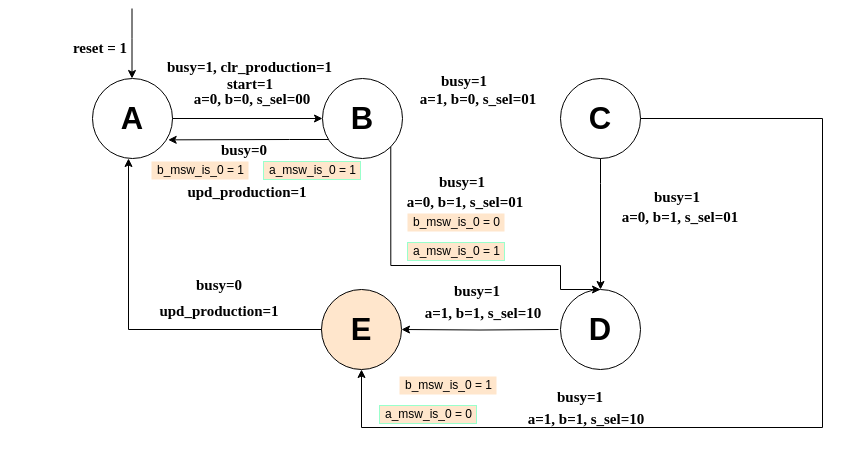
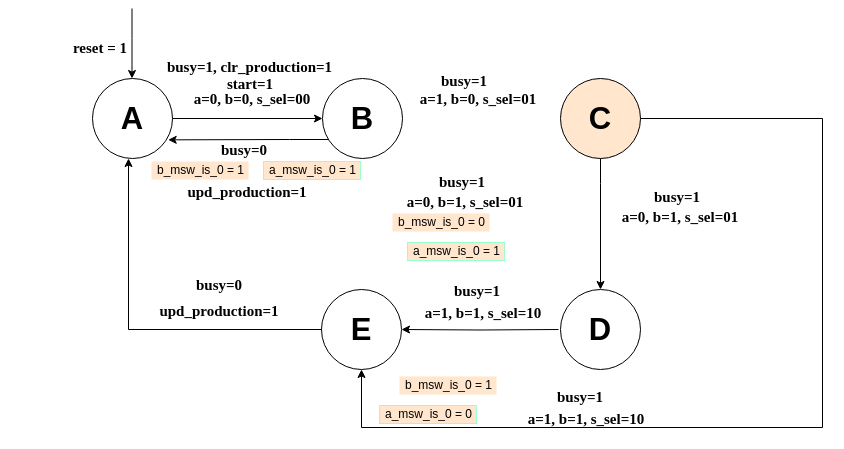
(601, 119) -> (601, 119)
(456, 223) -> (441, 223)
(445, 266) -> none
(362, 330) -> (362, 330)
